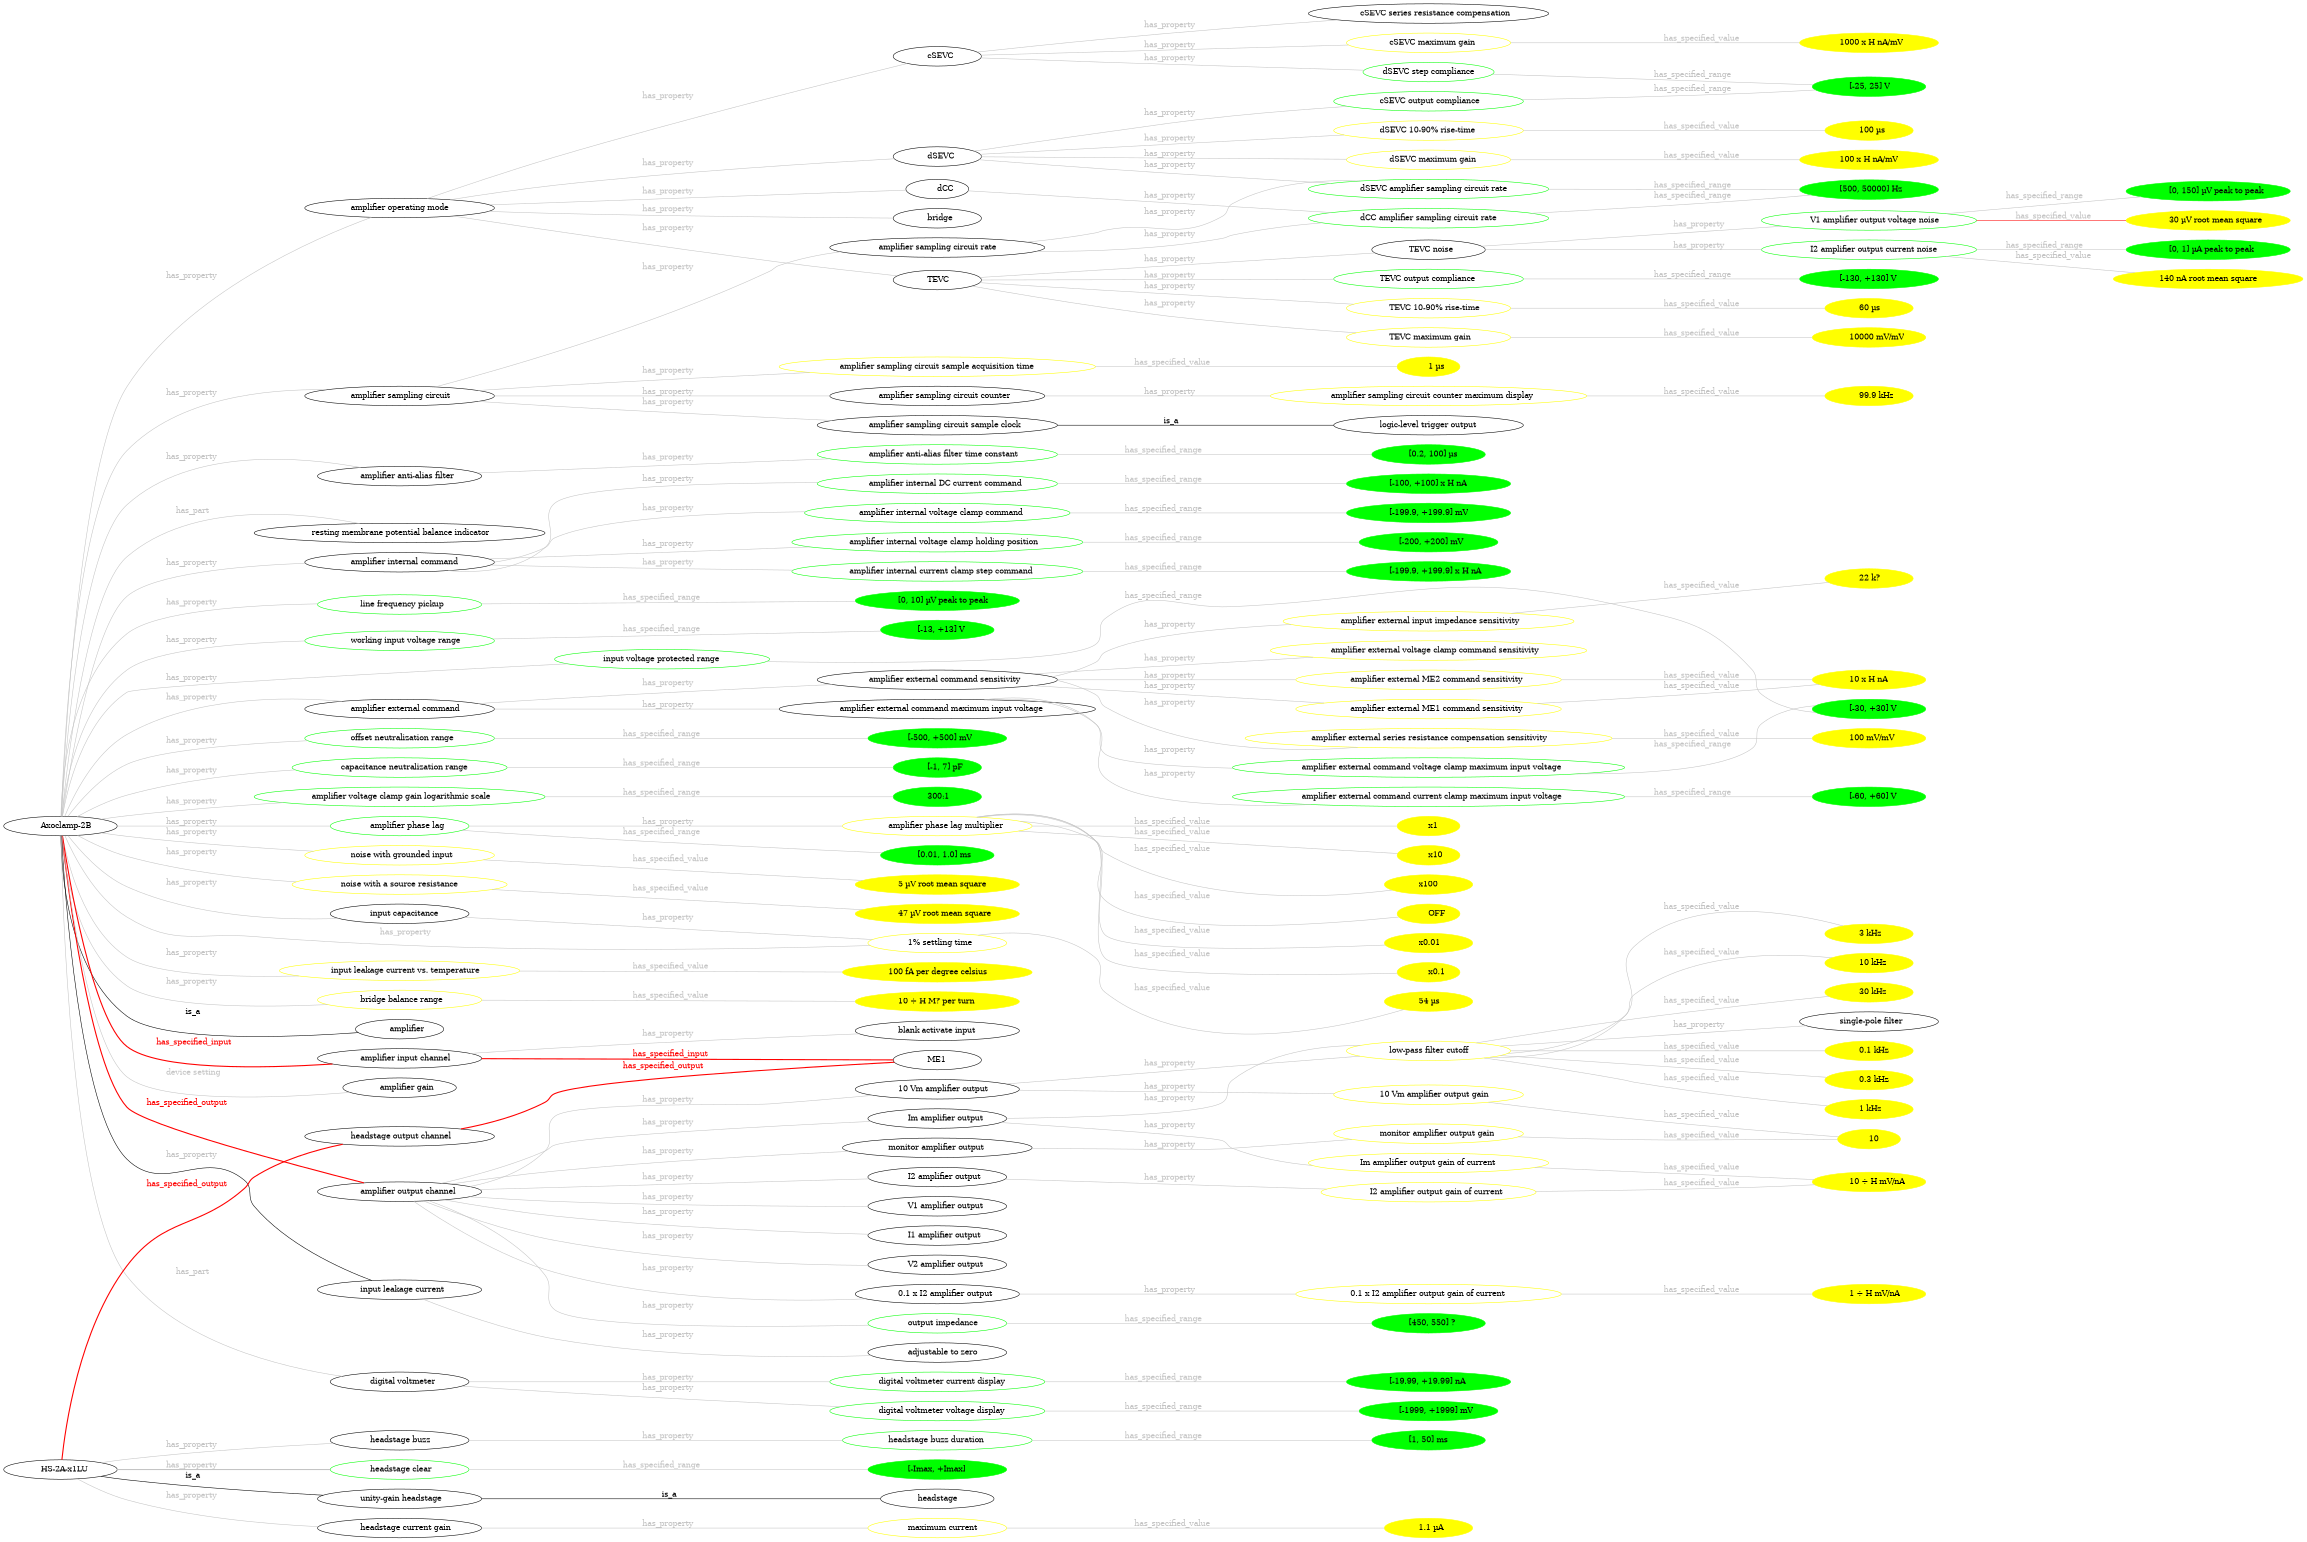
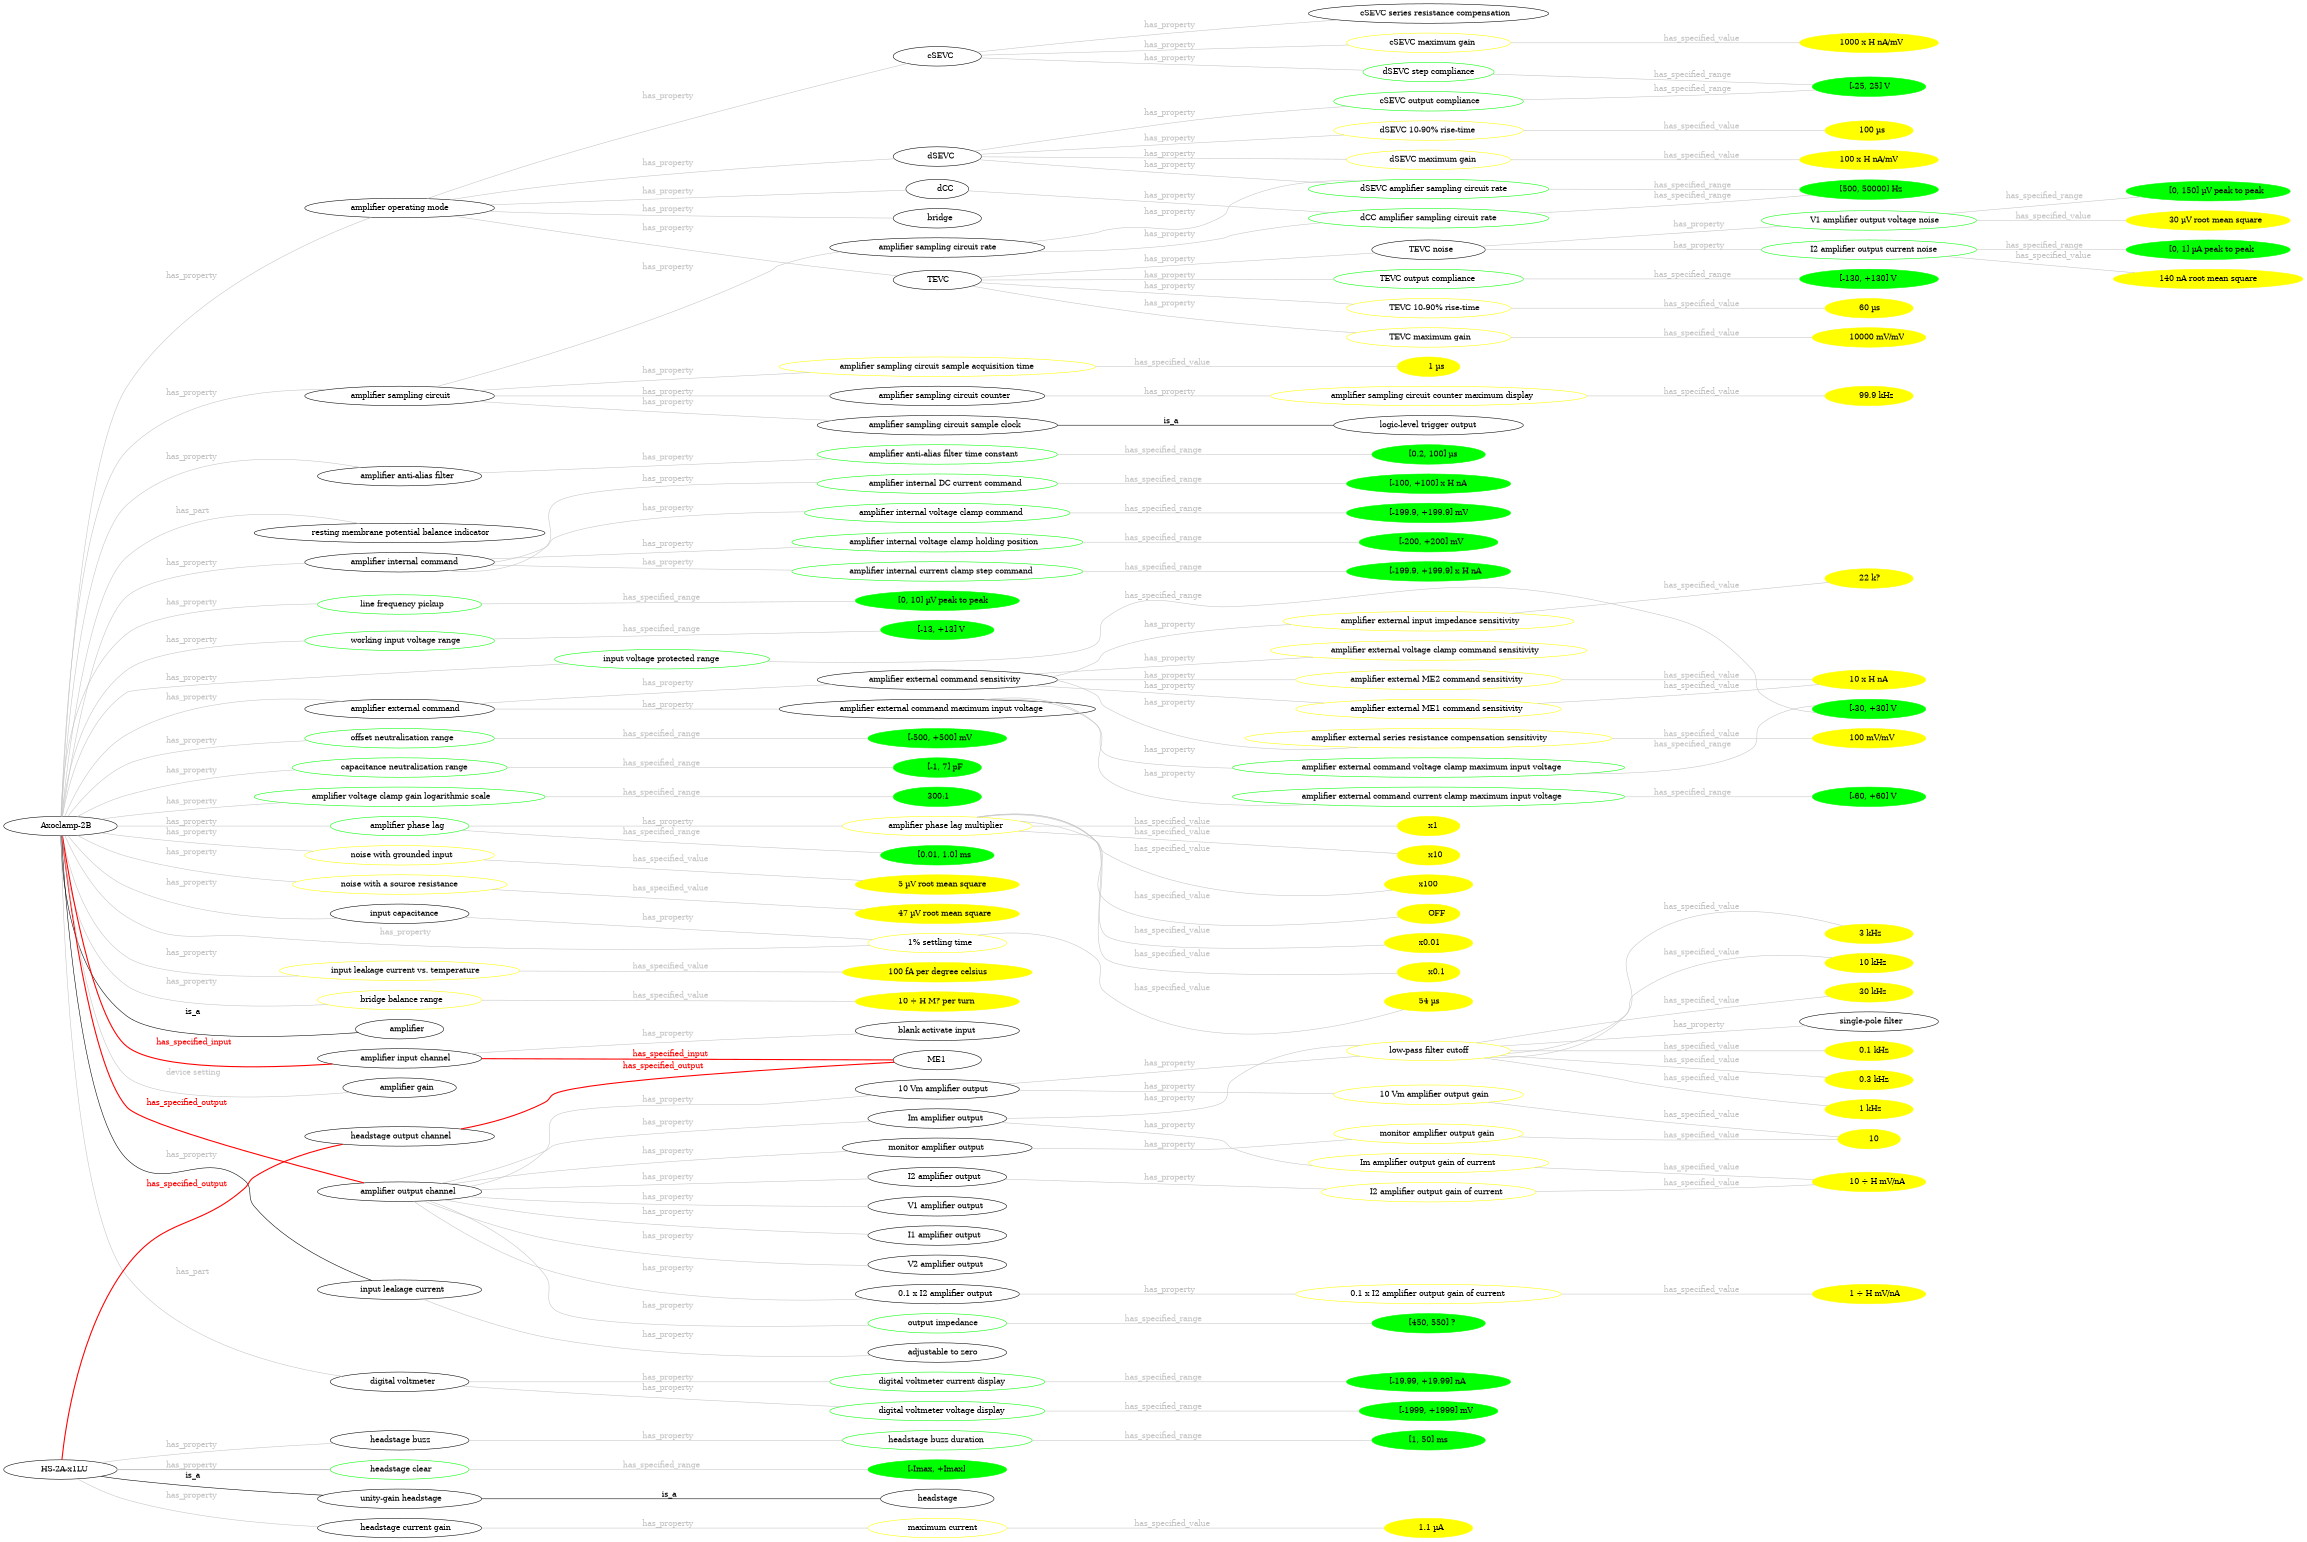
(2051, 220) -> (2051, 220)
